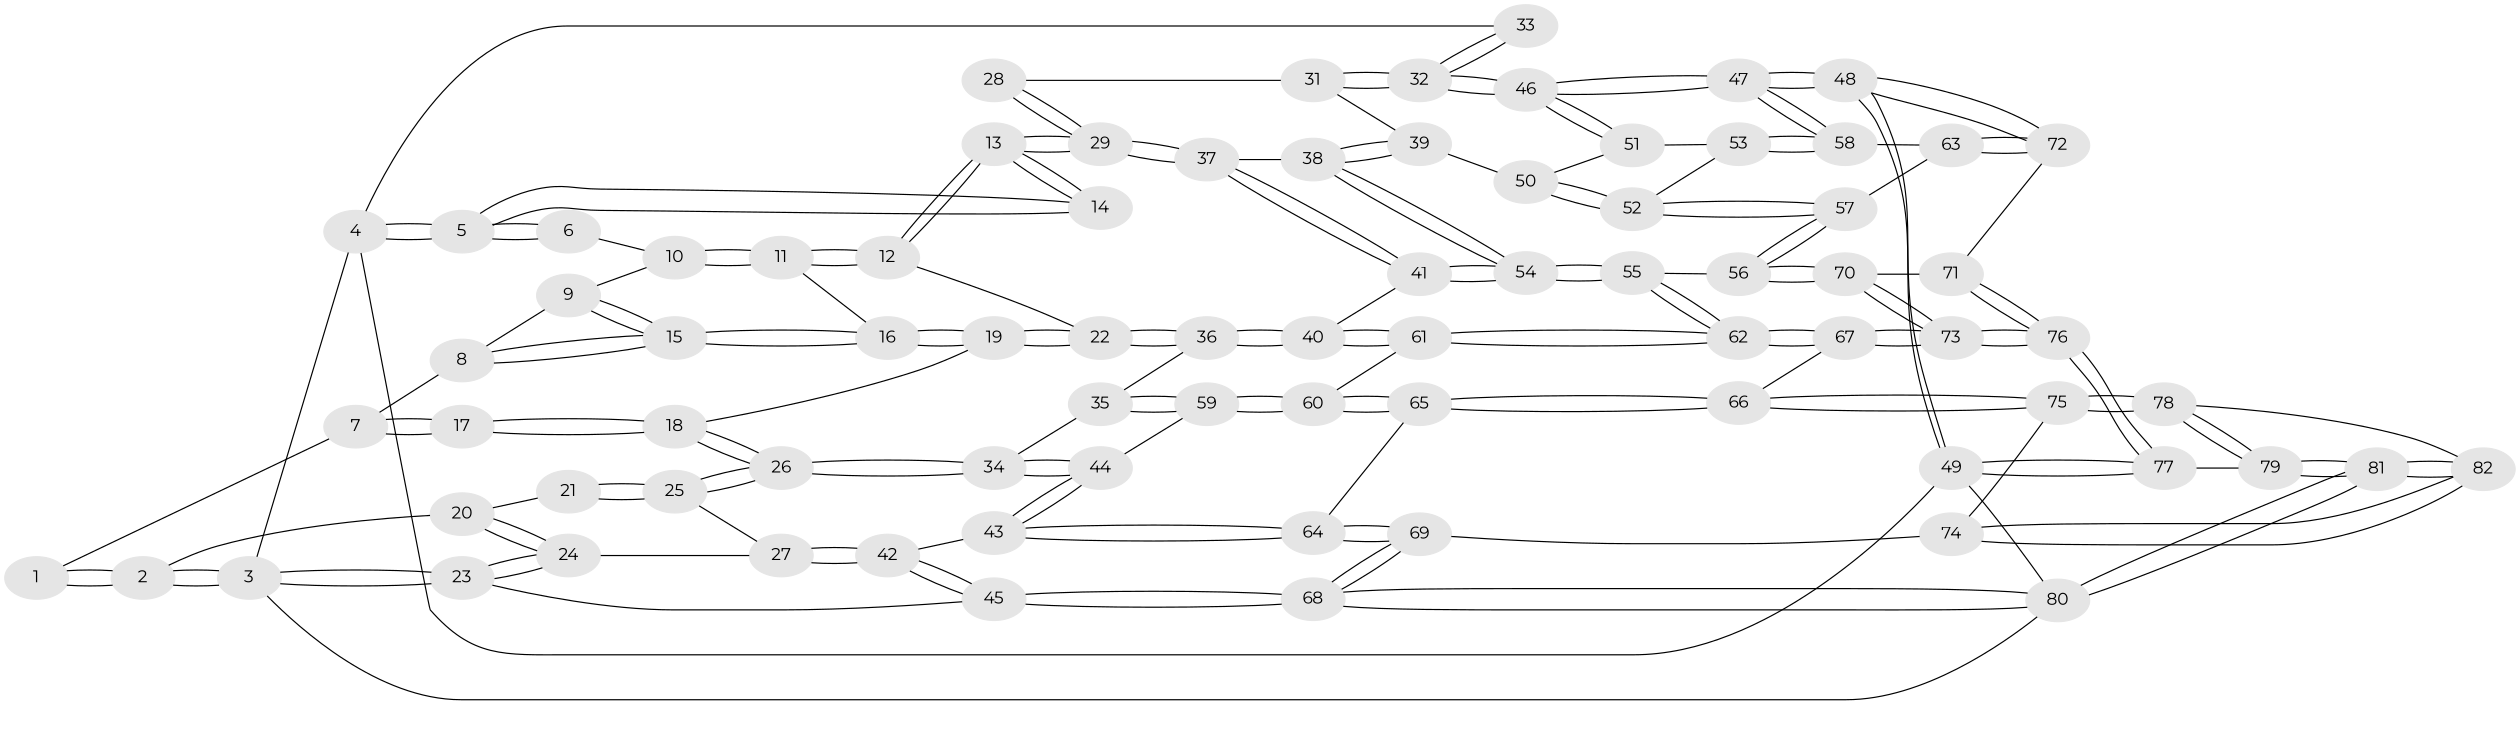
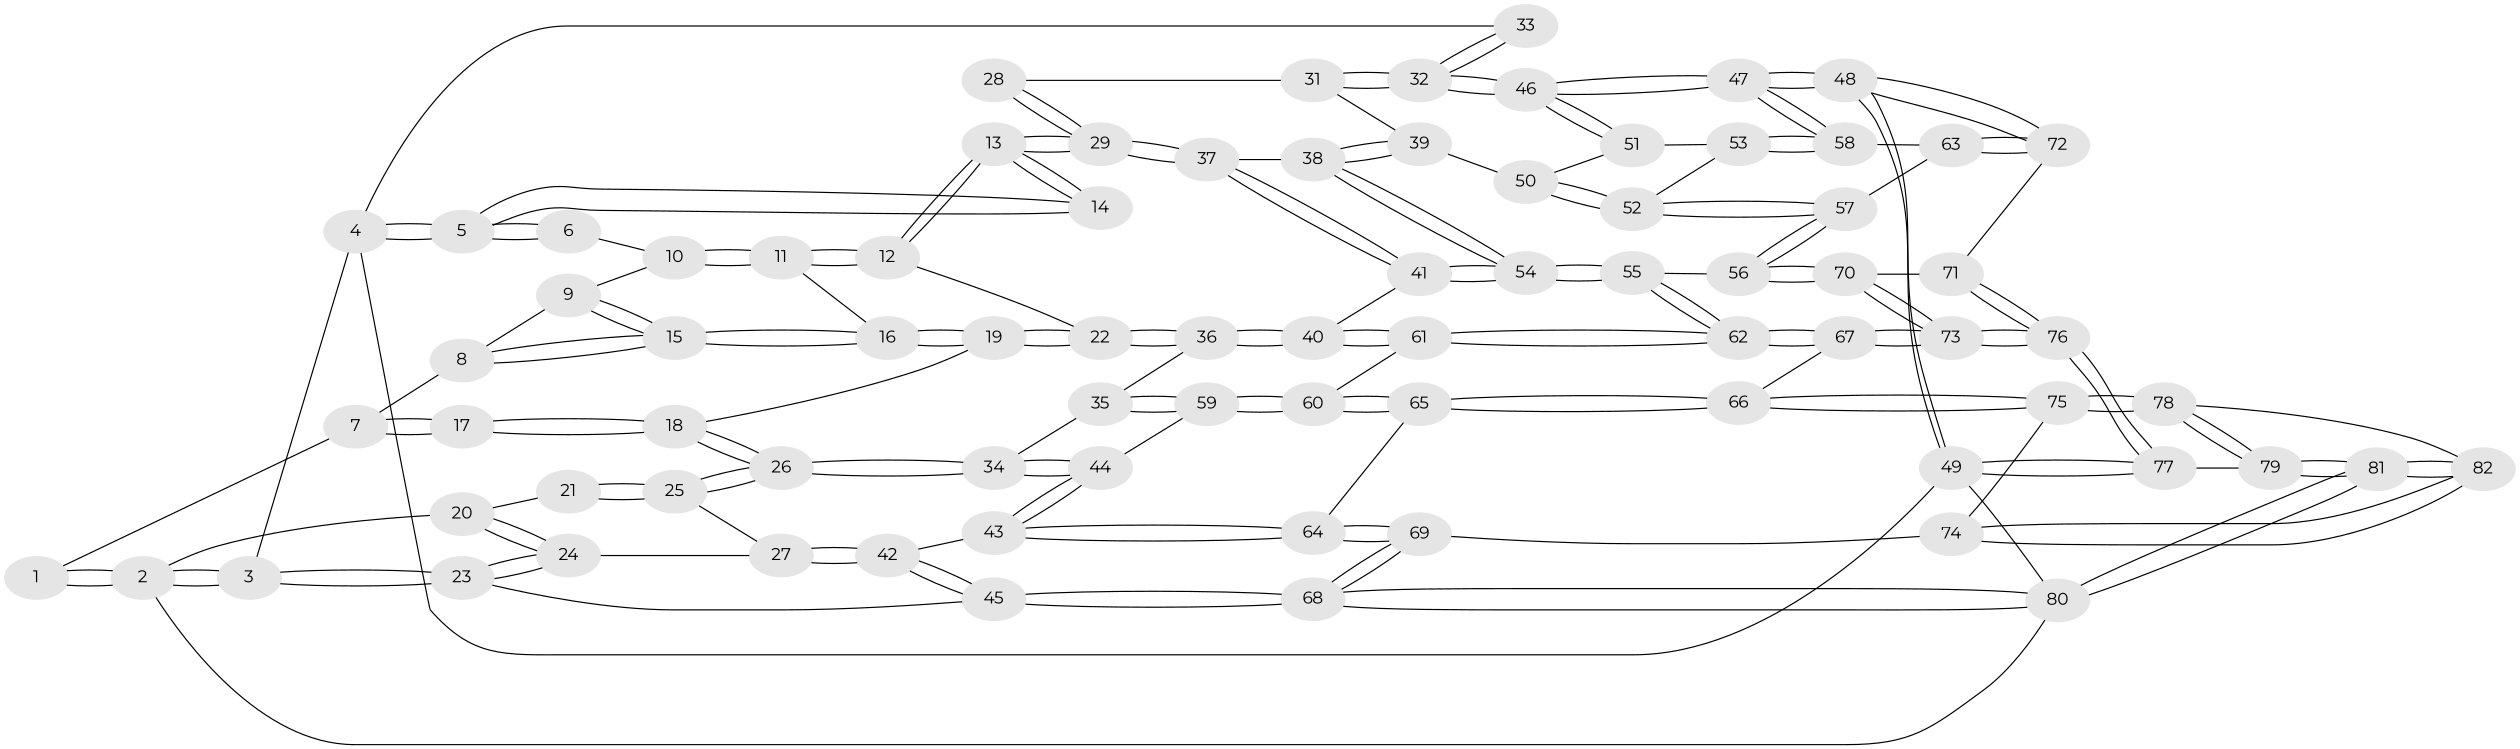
(1147, 700) -> (1095, 745)
